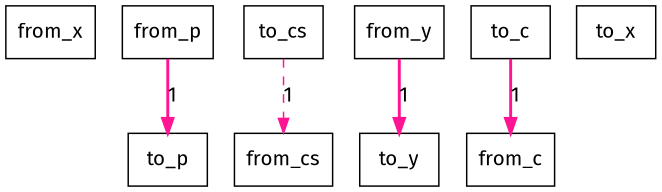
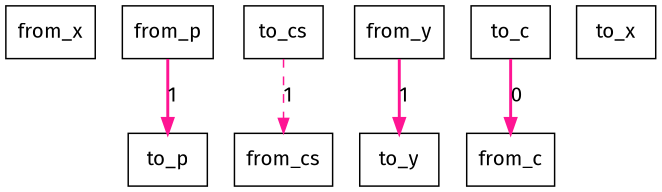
(516, 96) -> (517, 96)
